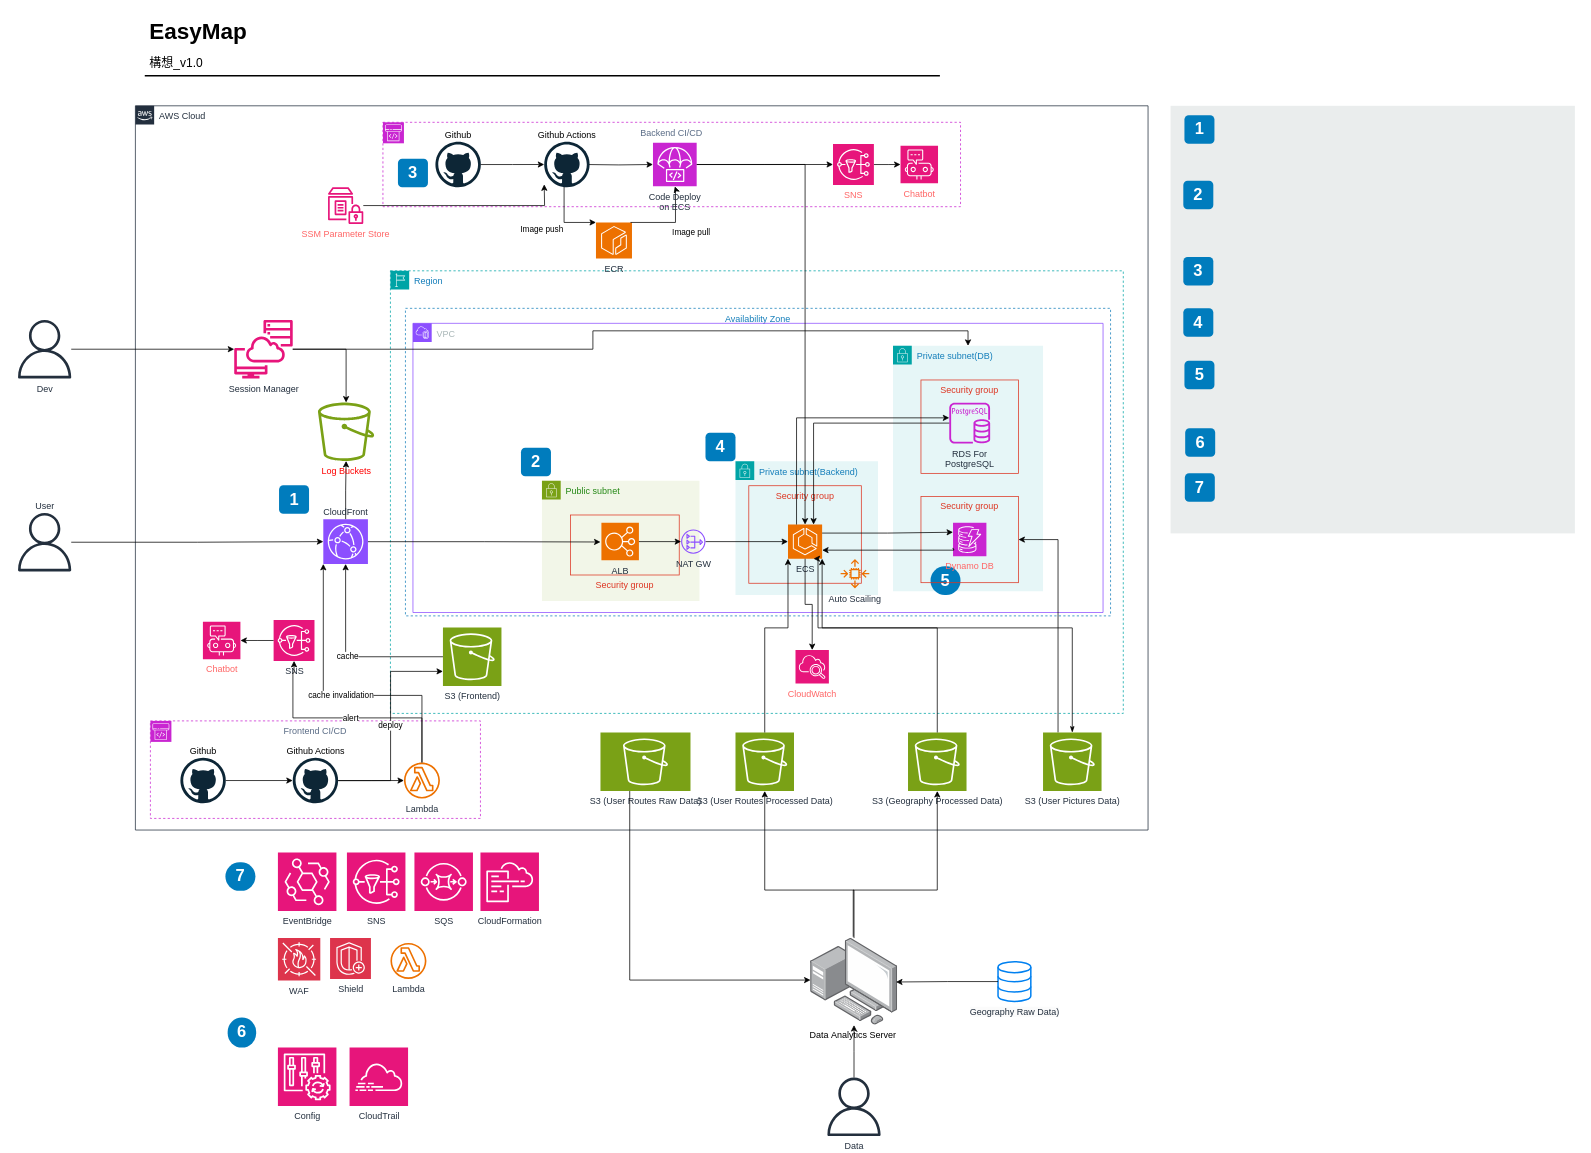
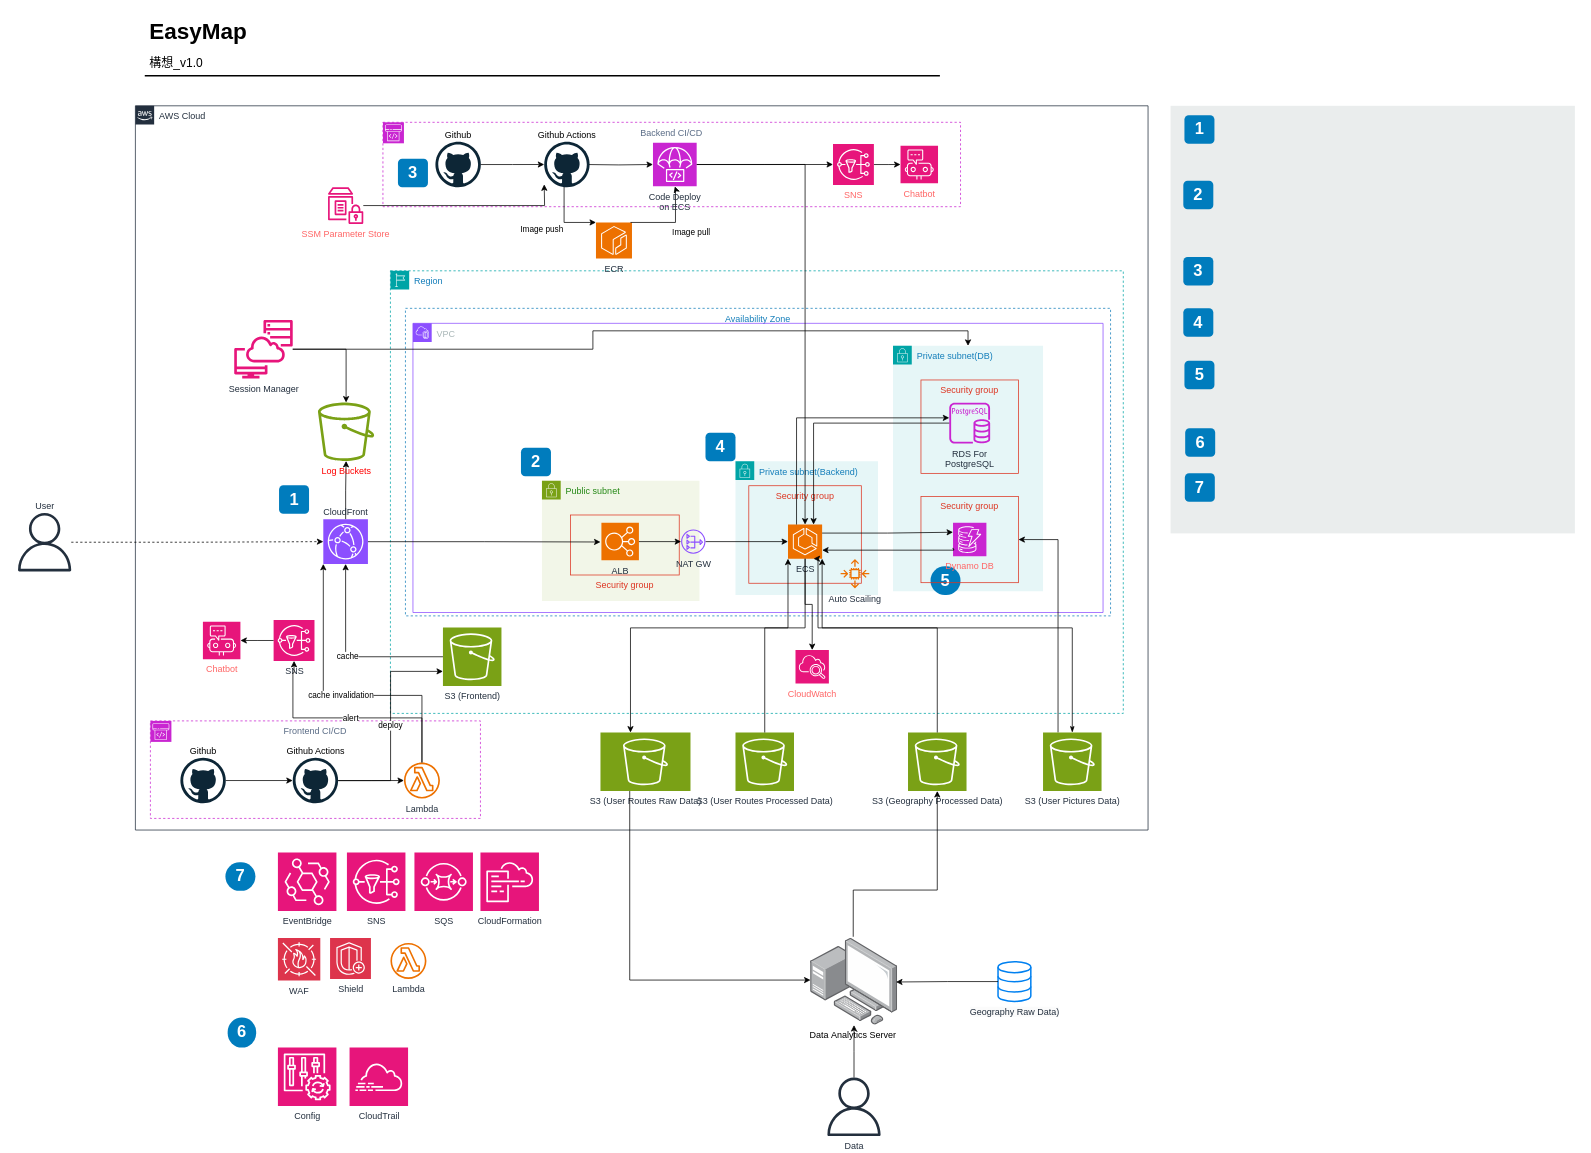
(45, 349) -> none
(150, 349) -> none
(195, 542) -> (195, 542)
none -> (630, 676)
(765, 844) -> none
